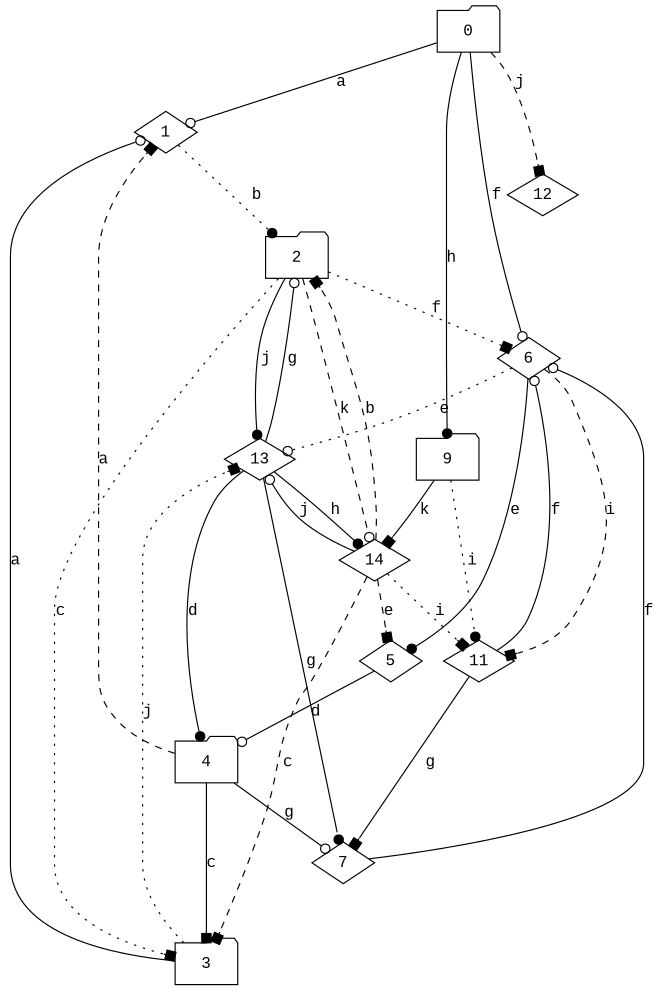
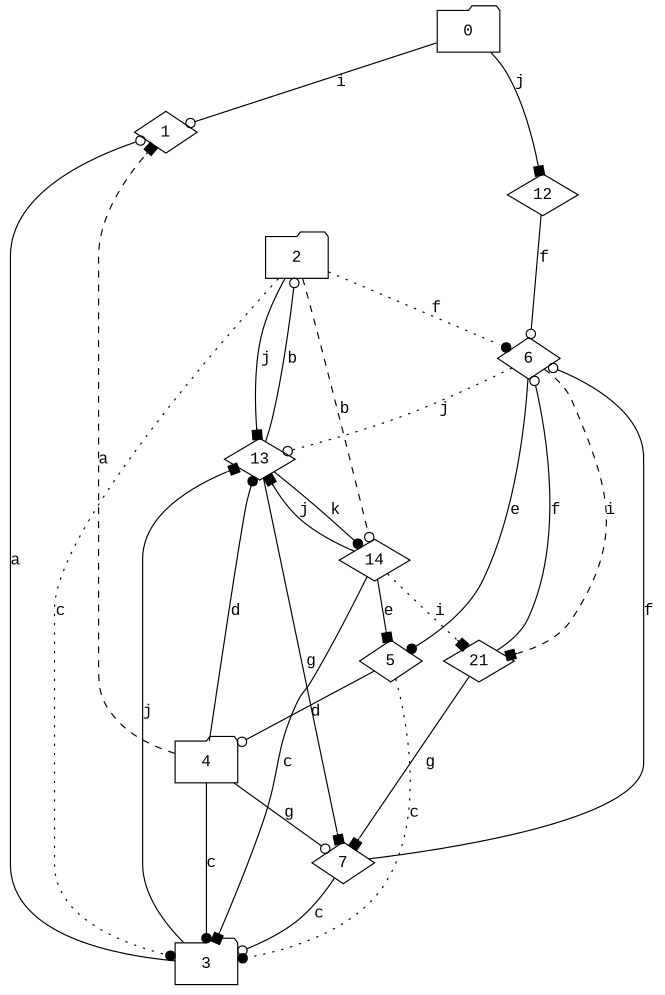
(342, 82) -> (342, 82)
(521, 105) -> (521, 105)
(224, 188) -> none
(488, 193) -> (536, 272)
(414, 308) -> (414, 308)
(258, 352) -> (258, 352)
(293, 358) -> (293, 358)
(345, 409) -> (345, 409)
(445, 409) -> (445, 409)
(363, 411) -> none
(448, 459) -> none
(336, 510) -> (336, 510)
(307, 525) -> (307, 525)
(188, 594) -> (229, 613)
(382, 605) -> (382, 605)
(55, 612) -> (55, 612)
(300, 655) -> (300, 655)
(479, 661) -> (479, 661)
(143, 693) -> (143, 693)
(281, 749) -> (281, 749)
(206, 858) -> (206, 858)
none -> (392, 870)
none -> (297, 921)
